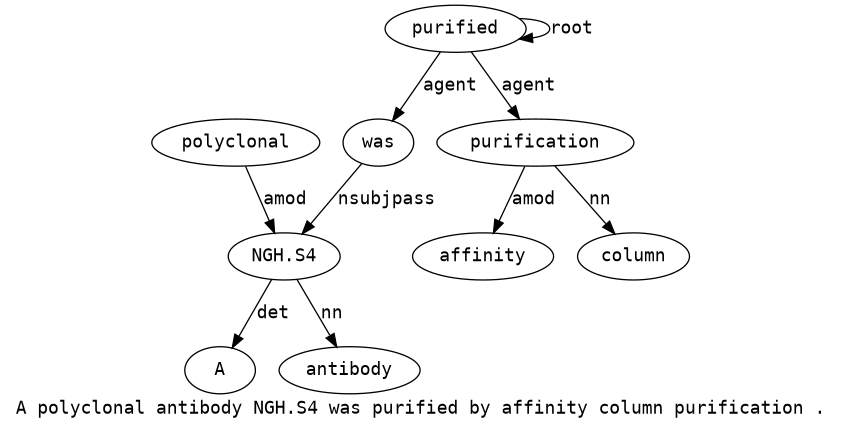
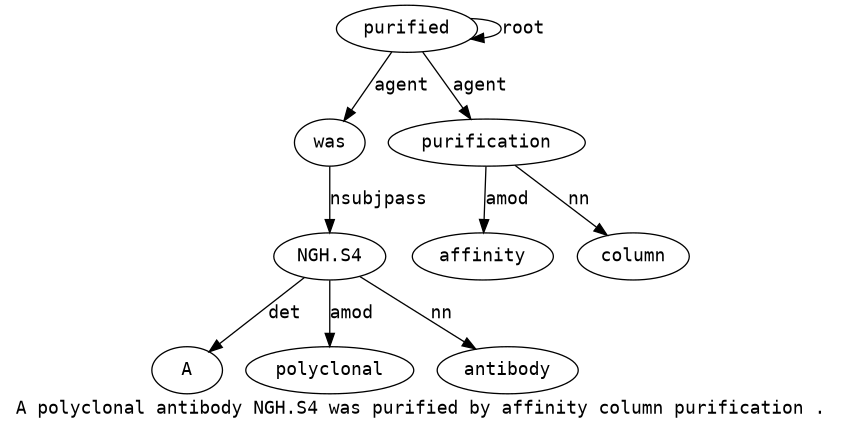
(257, 194) -> (330, 307)
